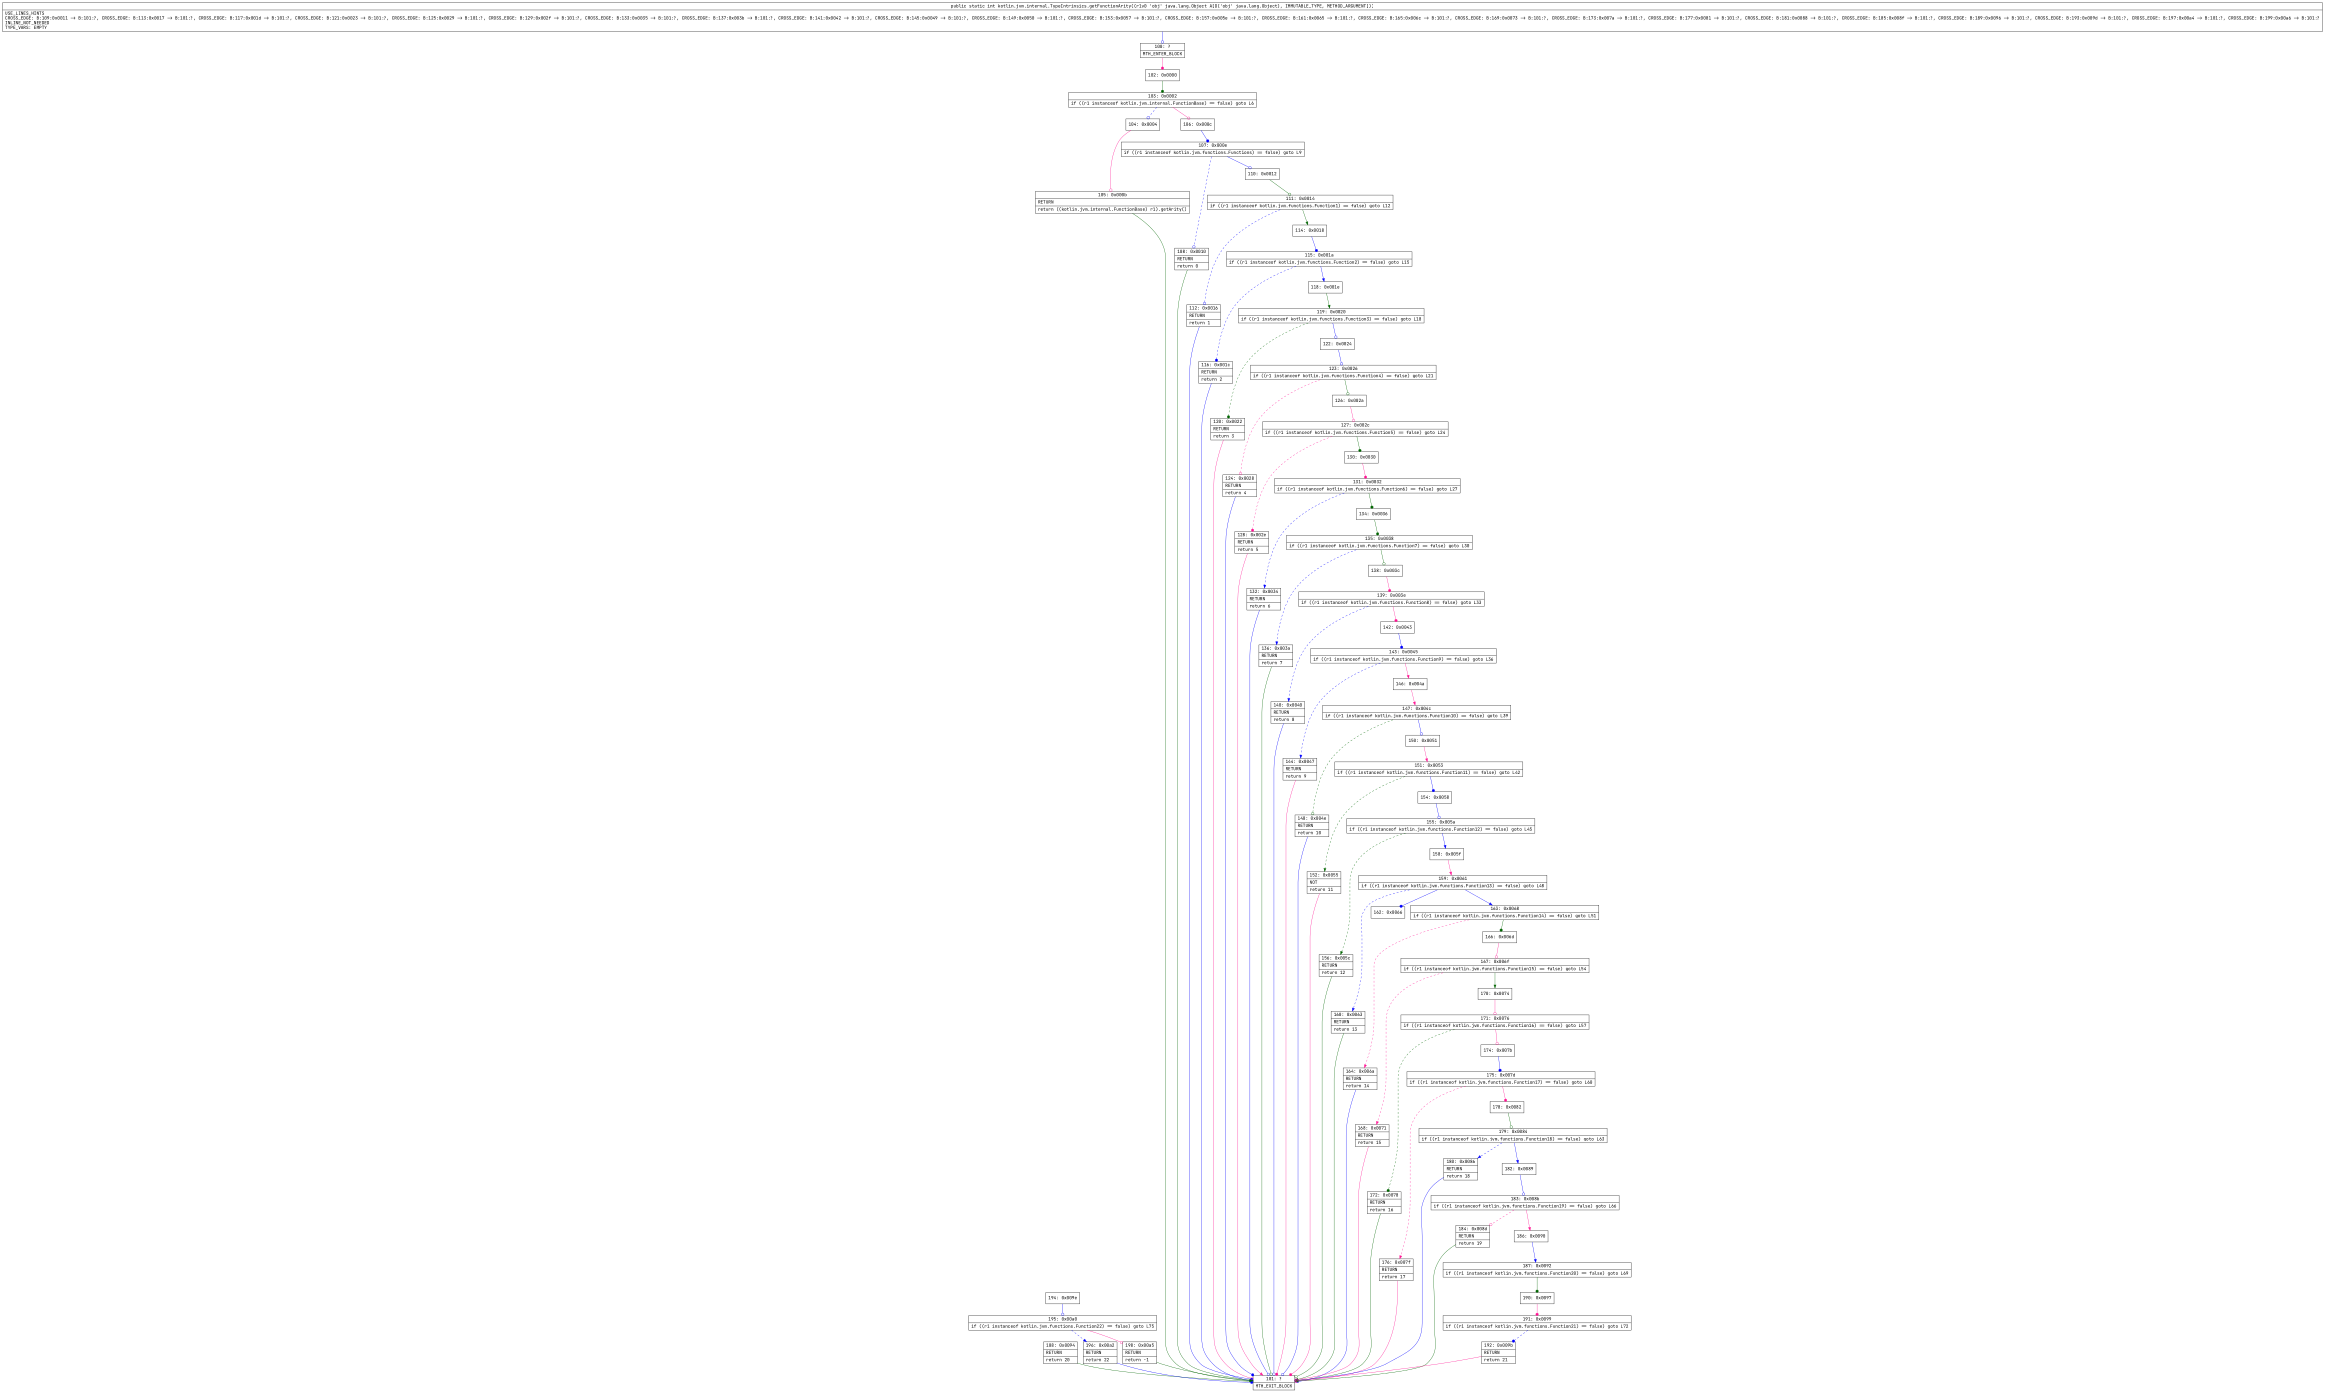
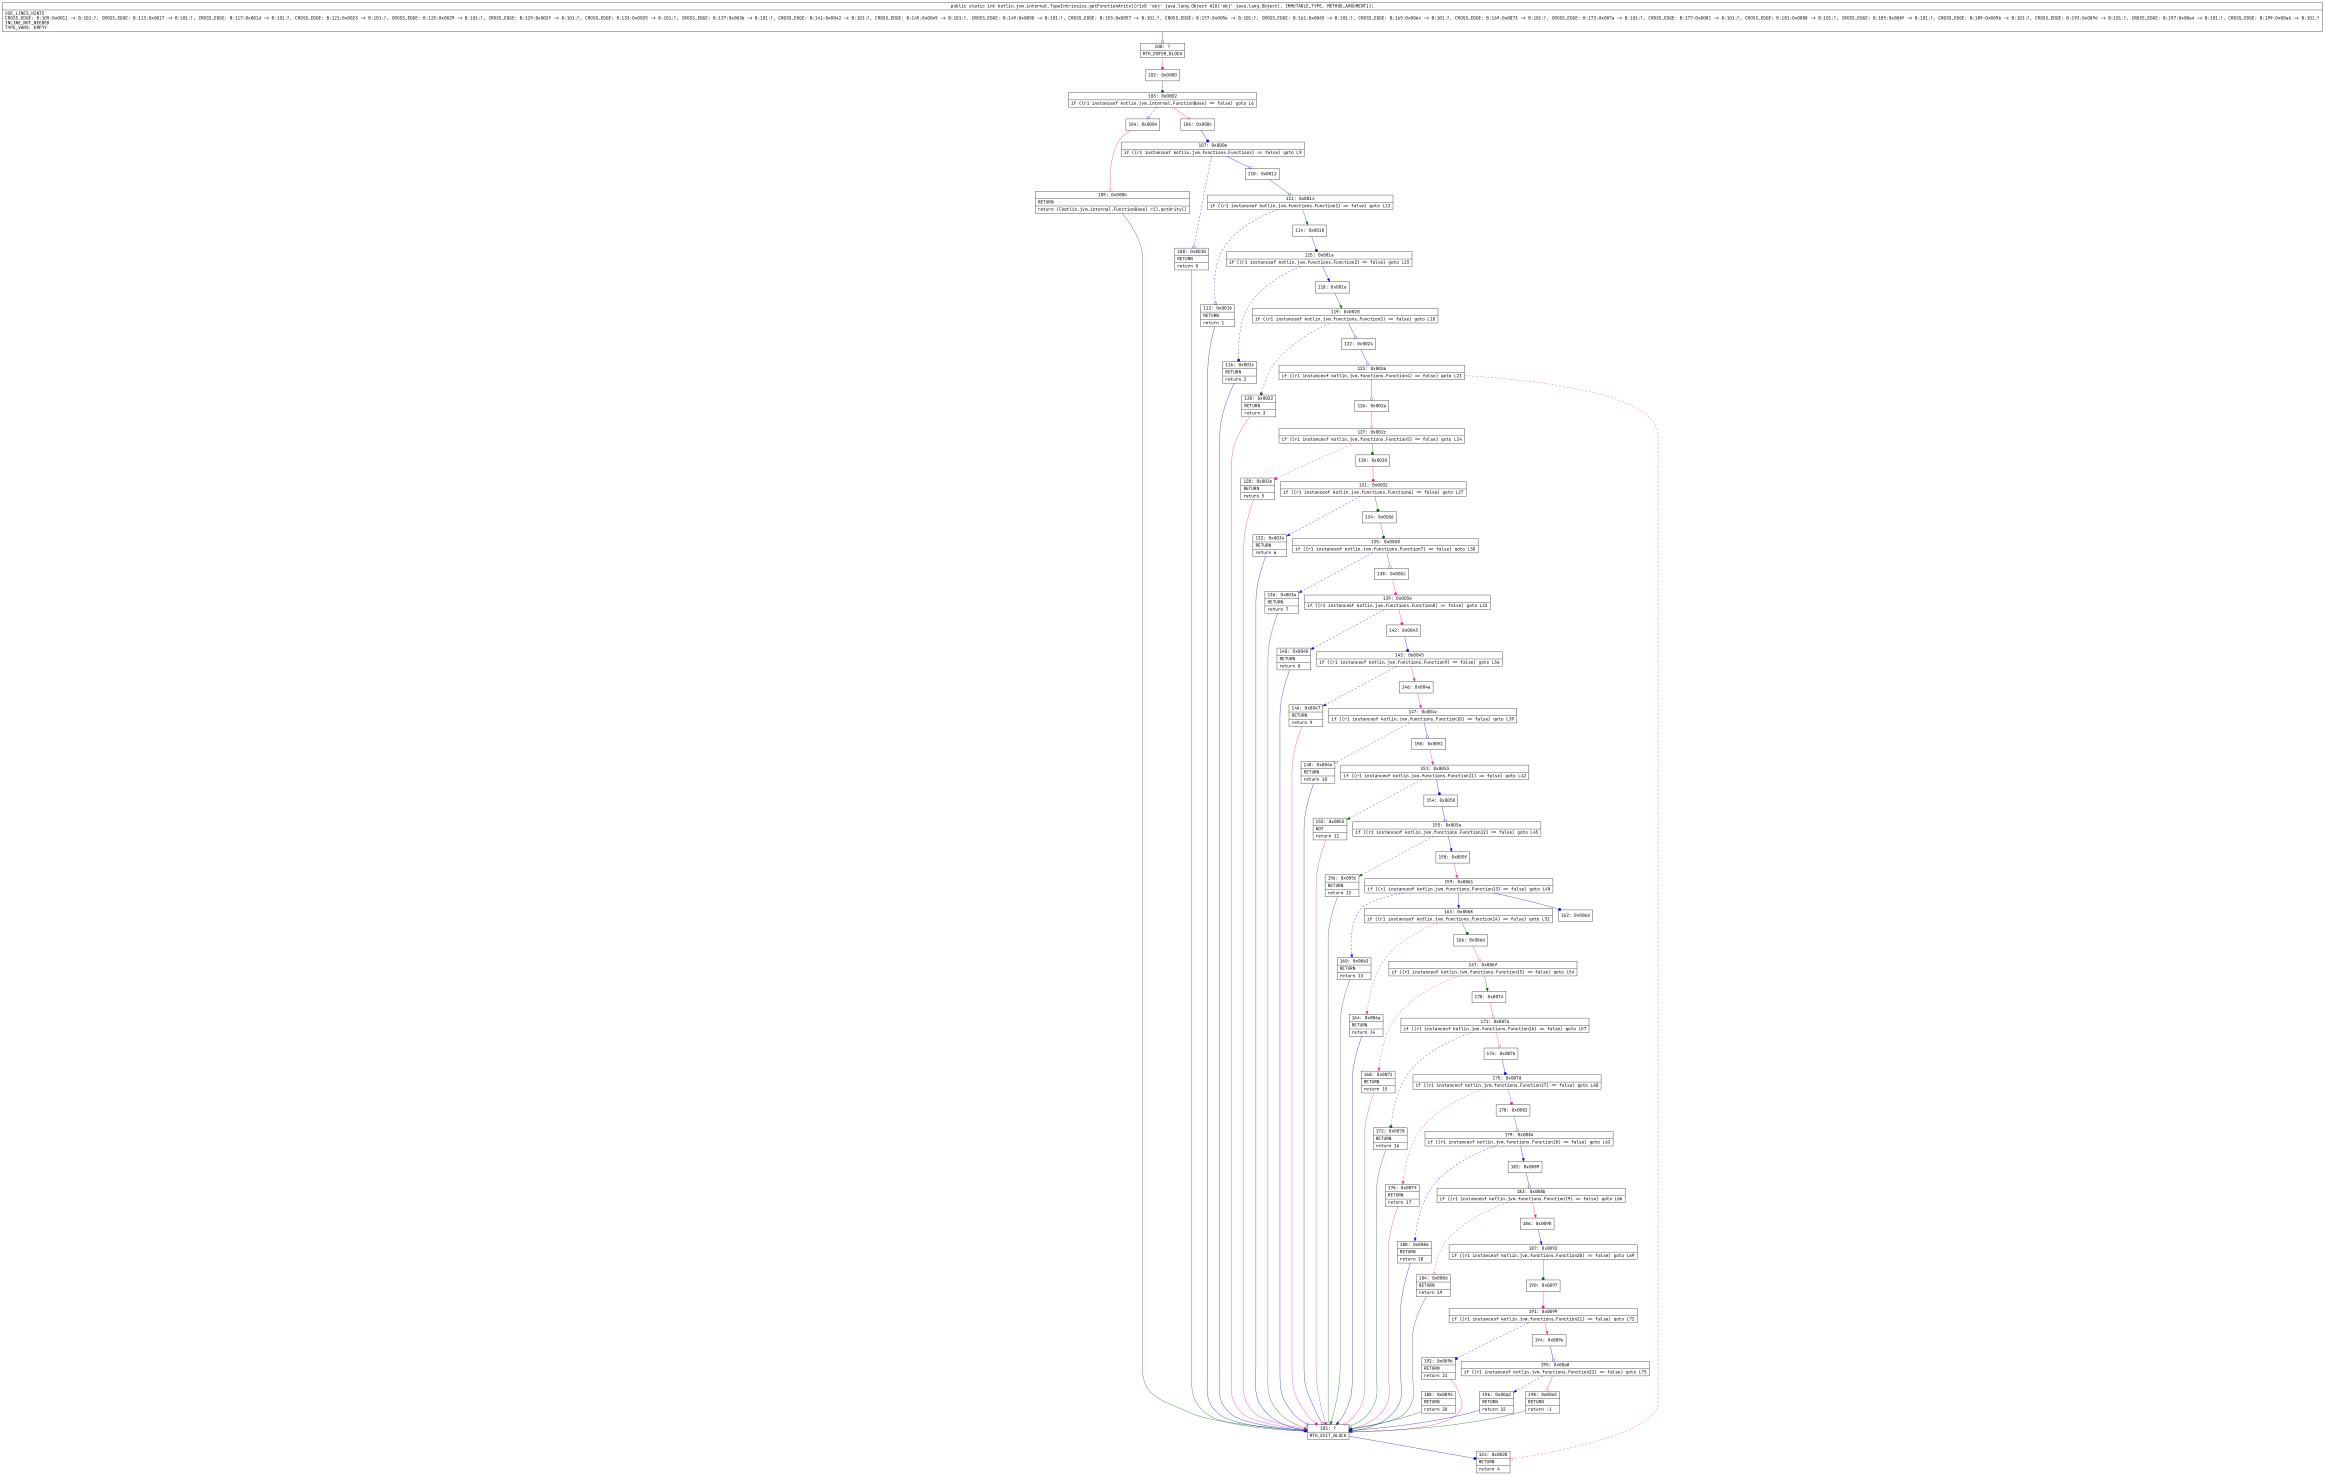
(1226, 940) -> (1411, 1447)
none -> (1546, 1327)
